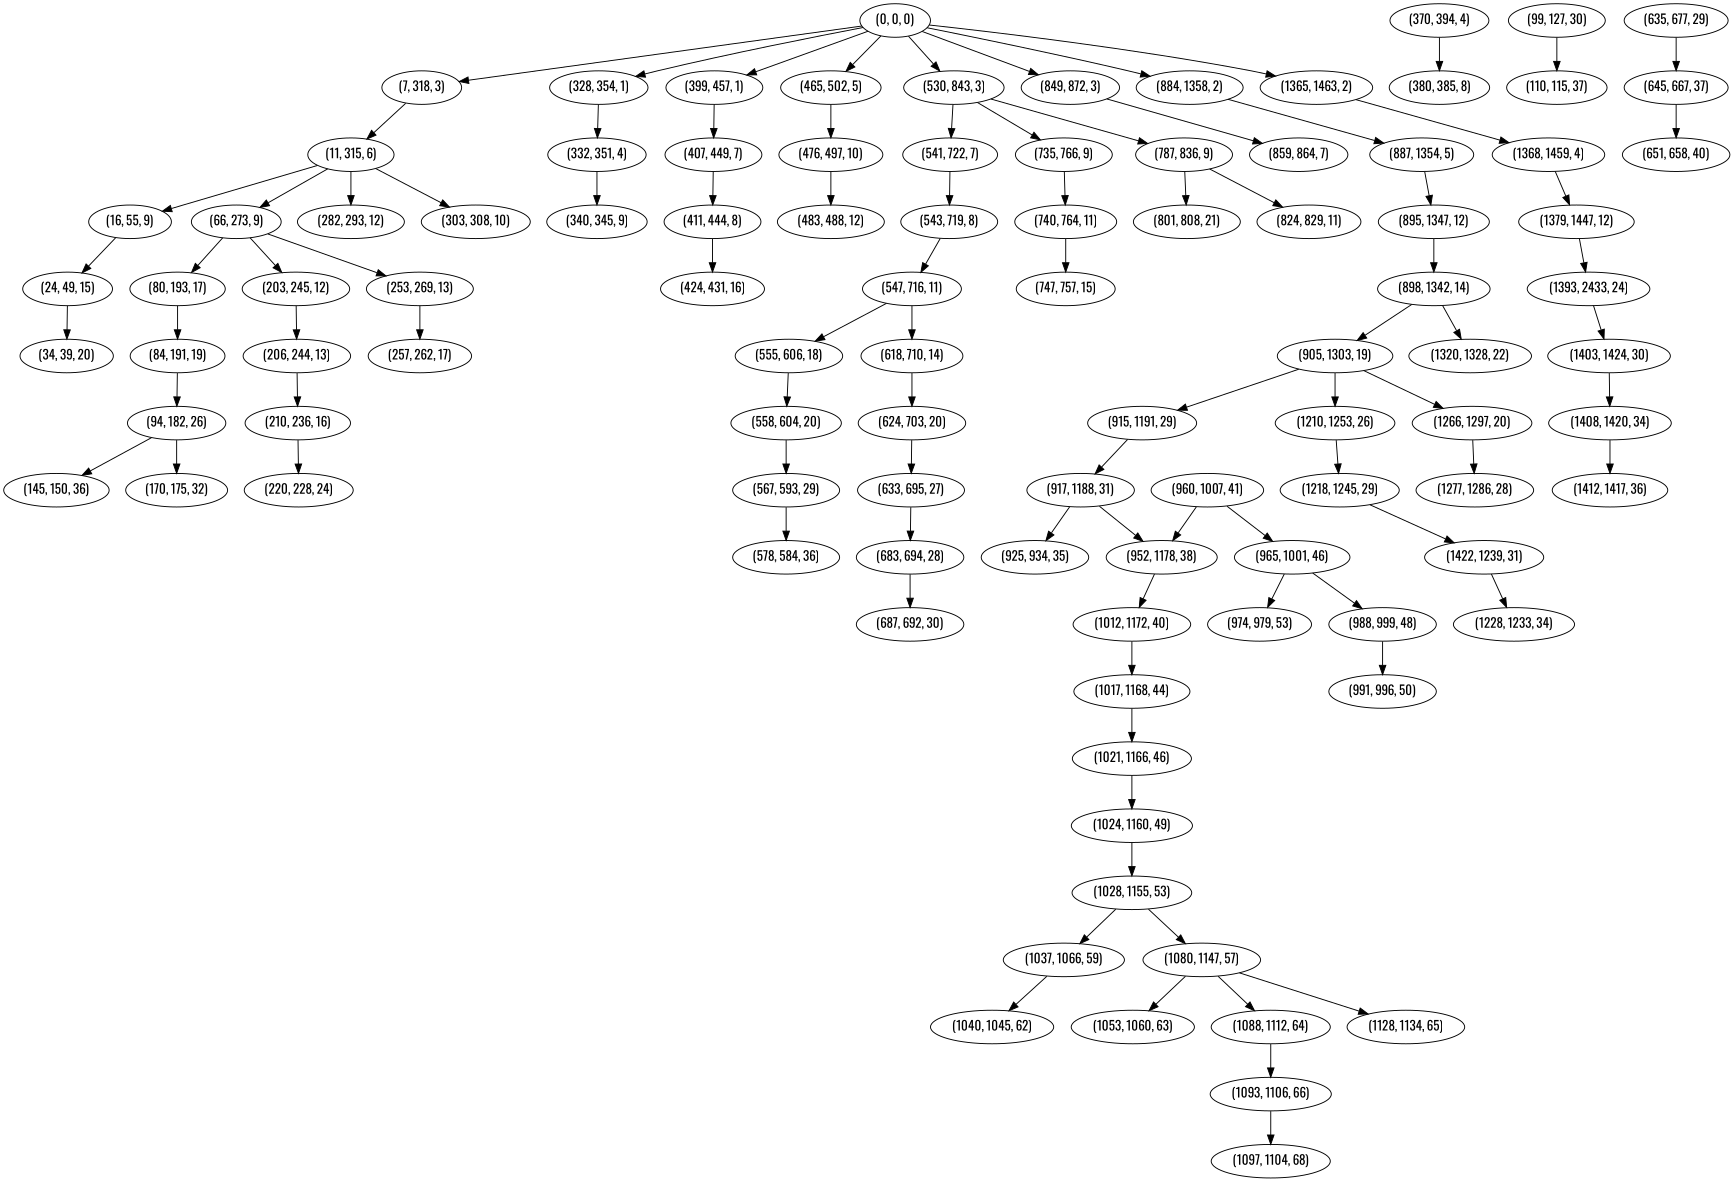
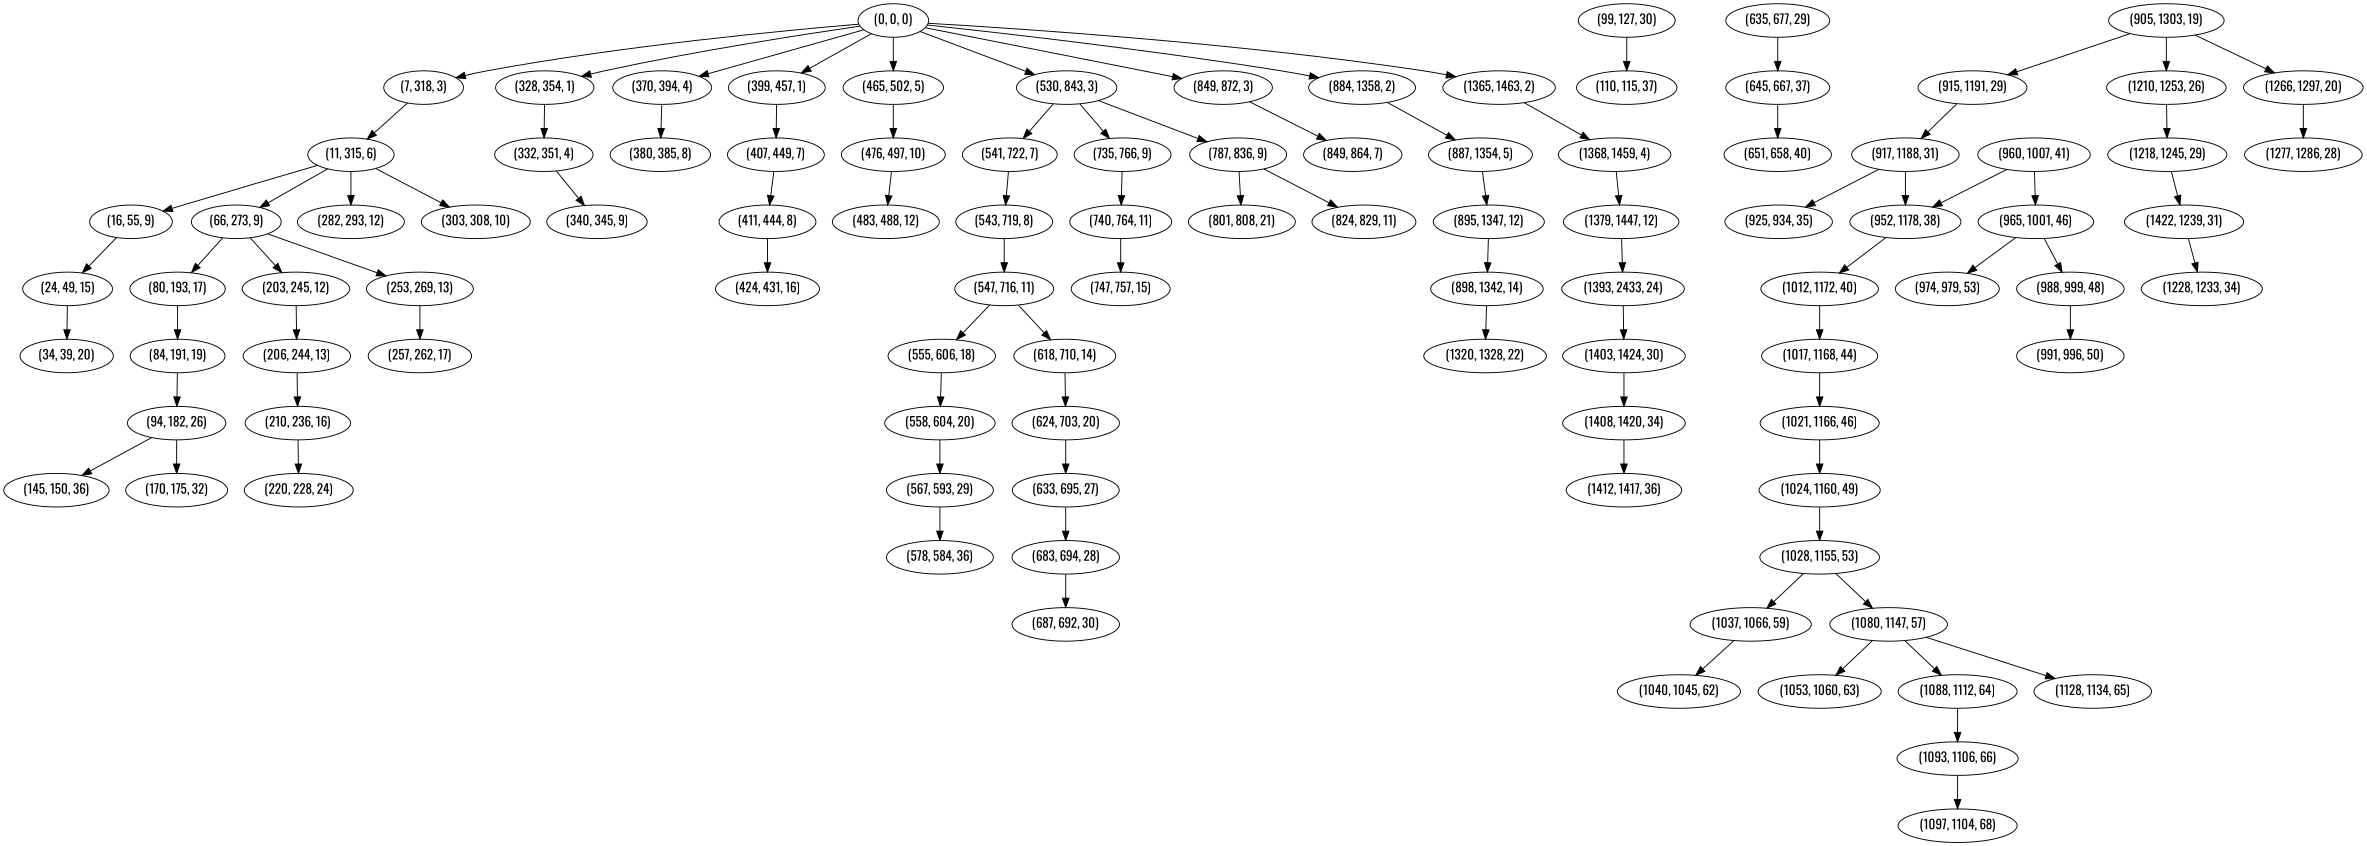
none -> (786, 52)
(1299, 155) -> (1353, 155)
(1388, 320) -> none
